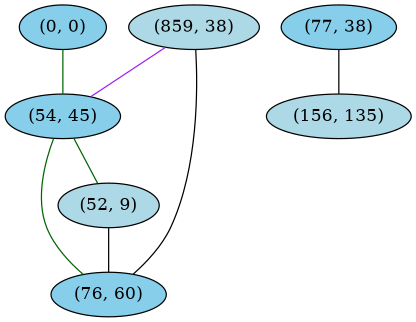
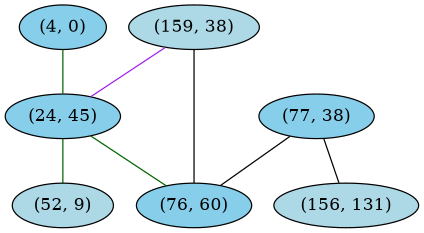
(63, 27) -> (63, 27)
(194, 27) -> (194, 27)
(63, 116) -> (63, 116)
(339, 116) -> (346, 205)
(109, 250) -> (255, 161)
